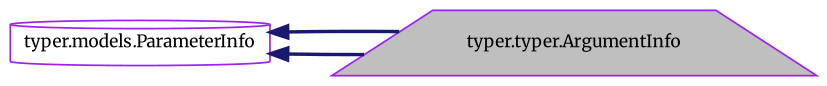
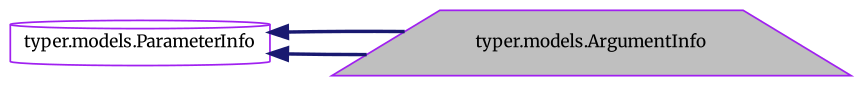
(574, 43) -> (591, 43)
